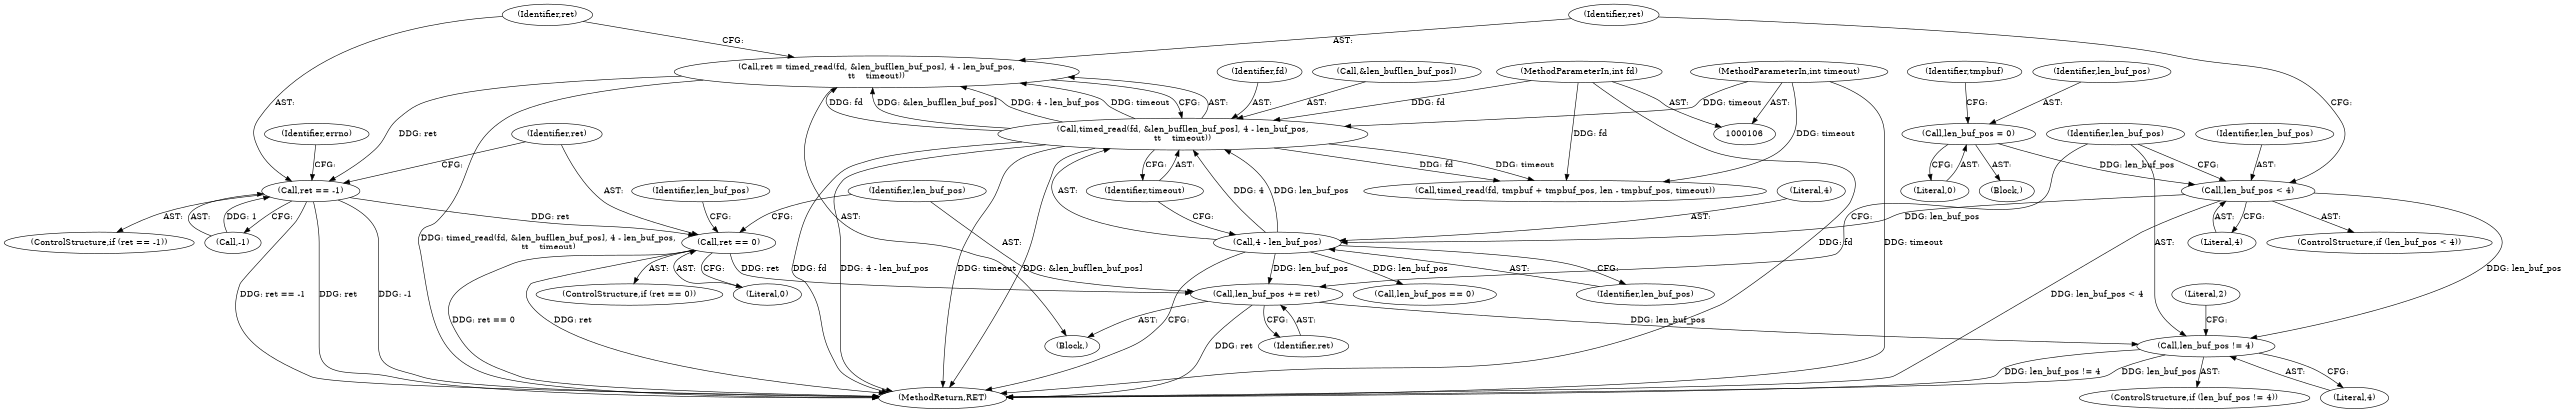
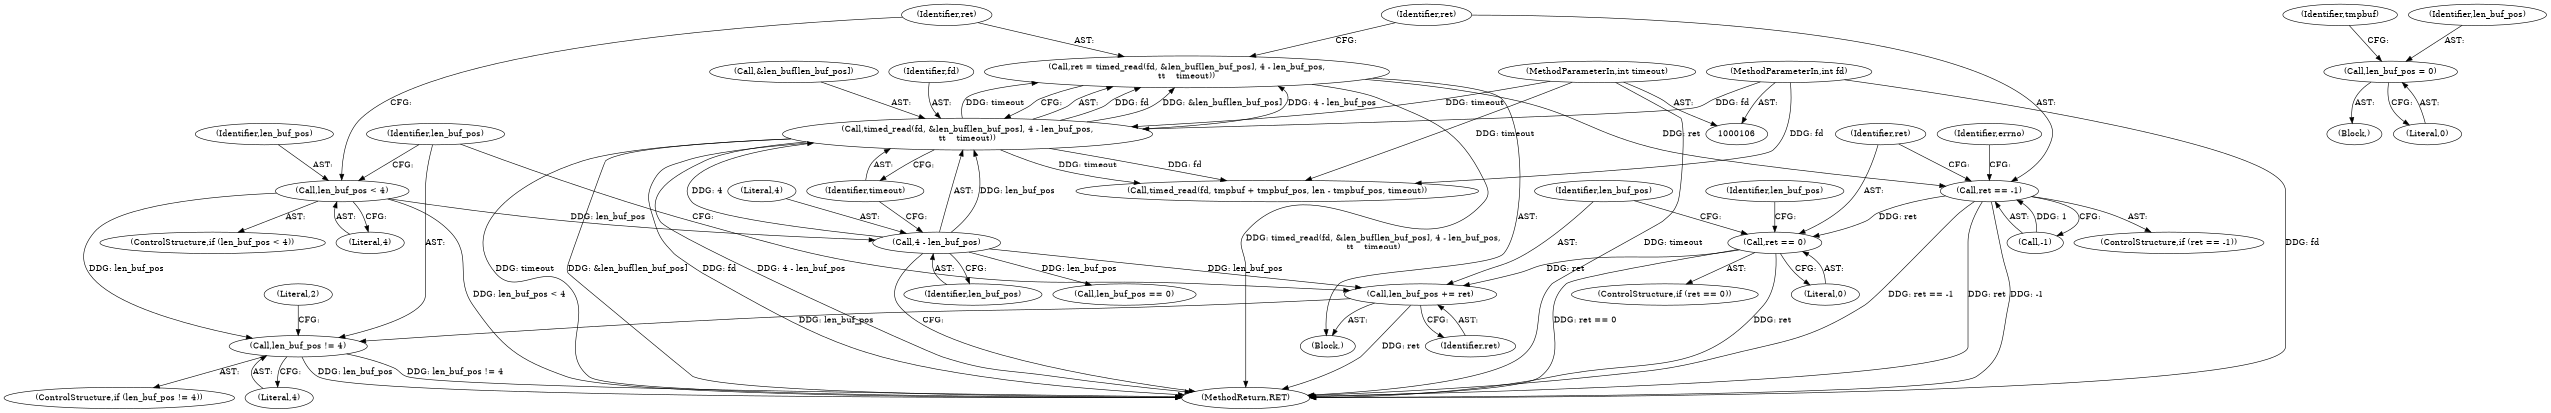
(2093, 168) -> none
